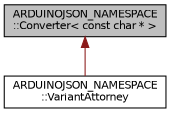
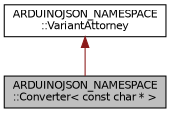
(85, 62) -> (85, 62)
